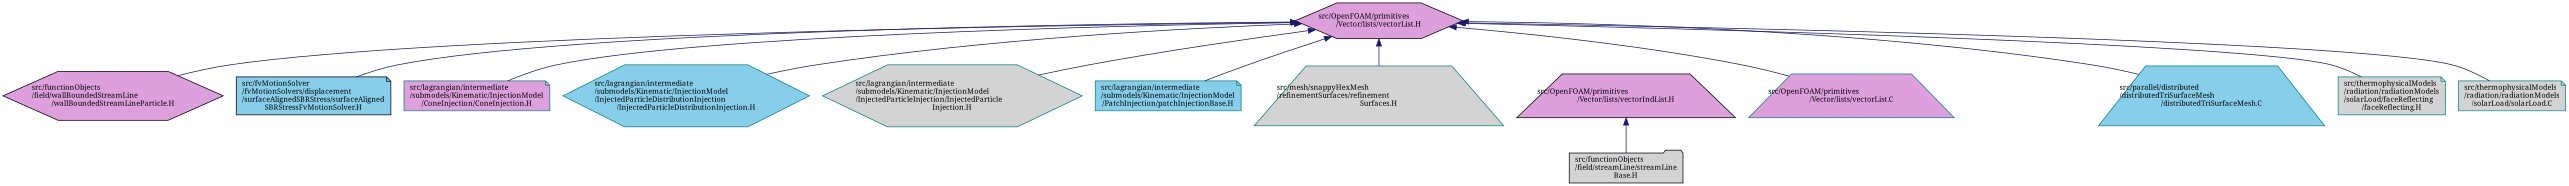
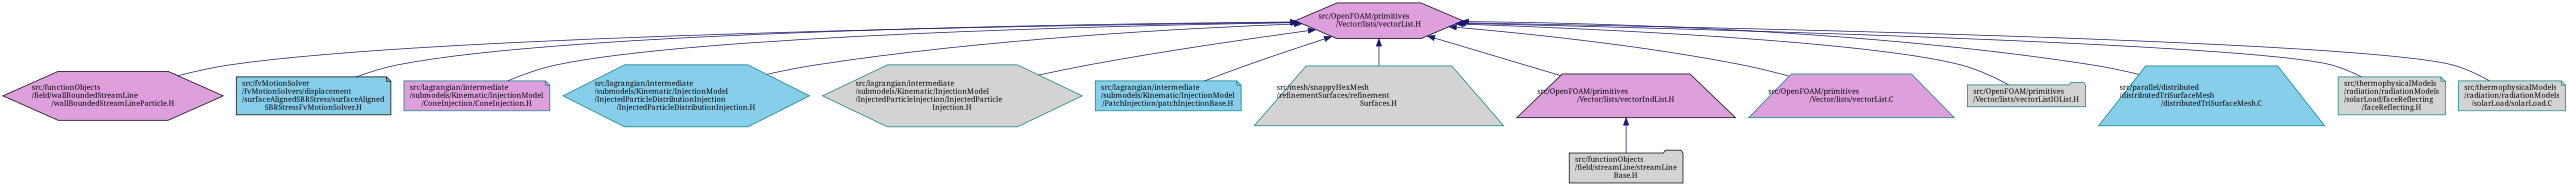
none -> (1497, 57)
none -> (2026, 96)
